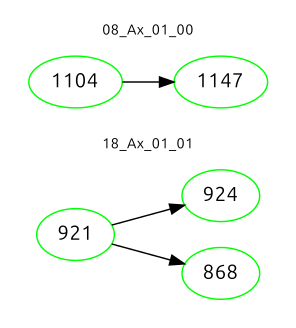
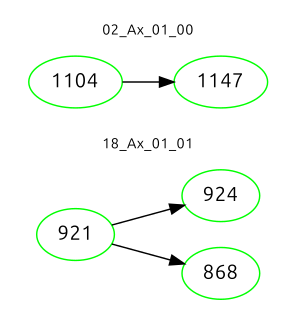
(148, 31) -> (148, 31)
